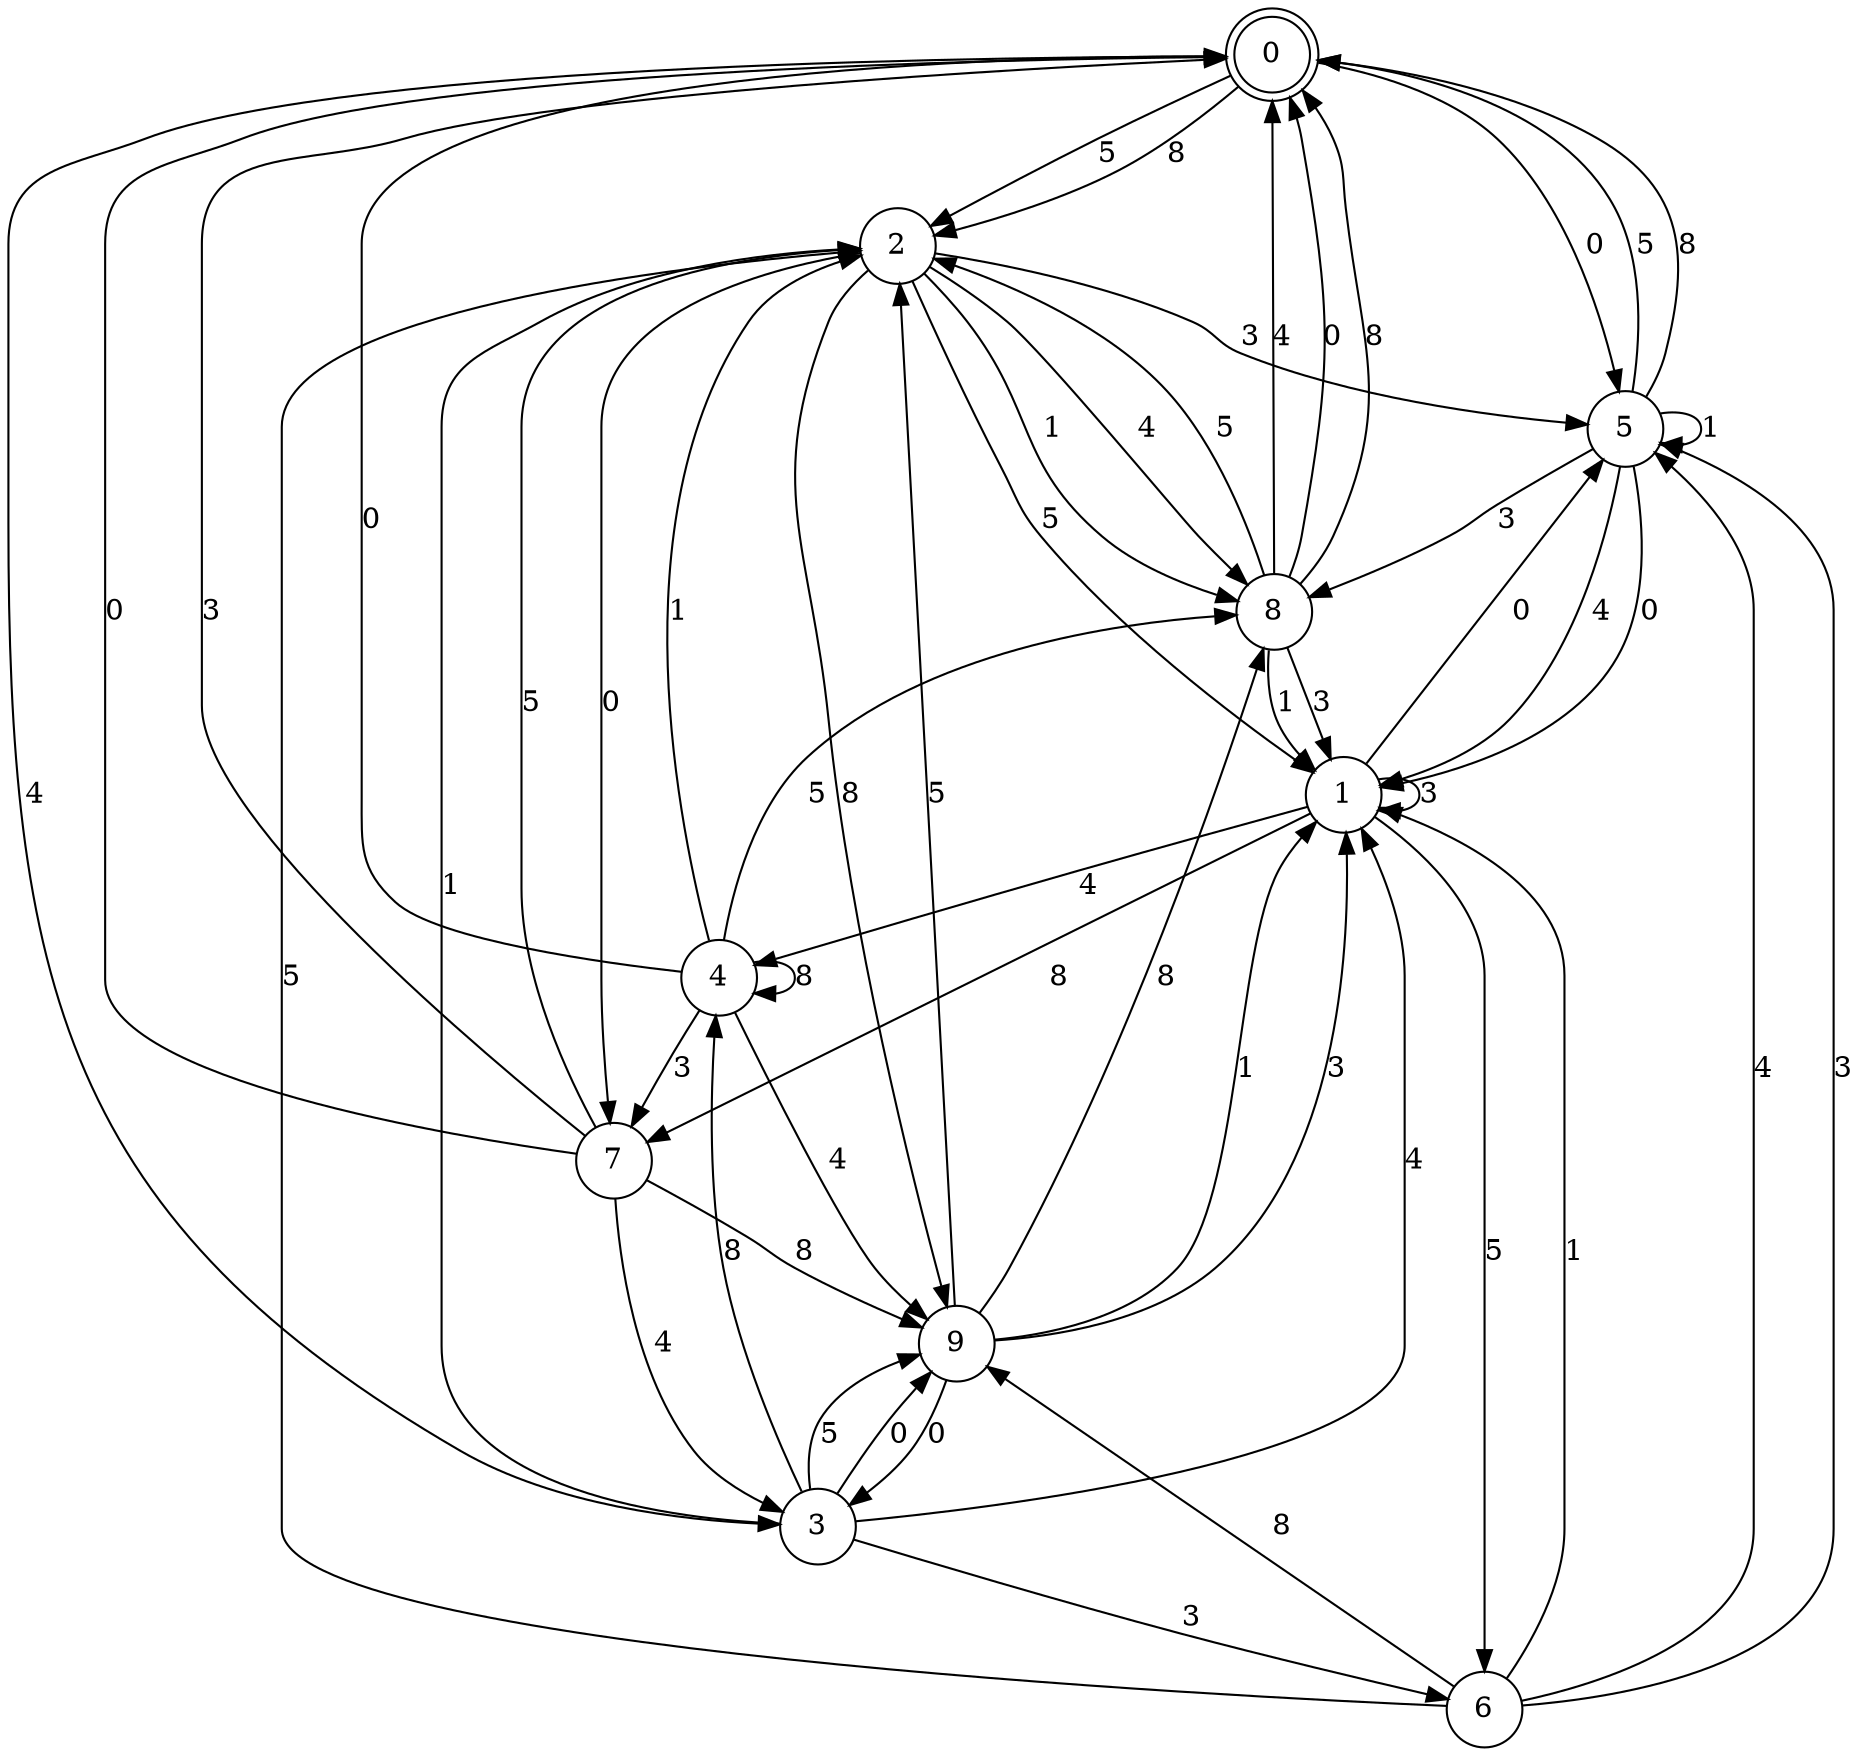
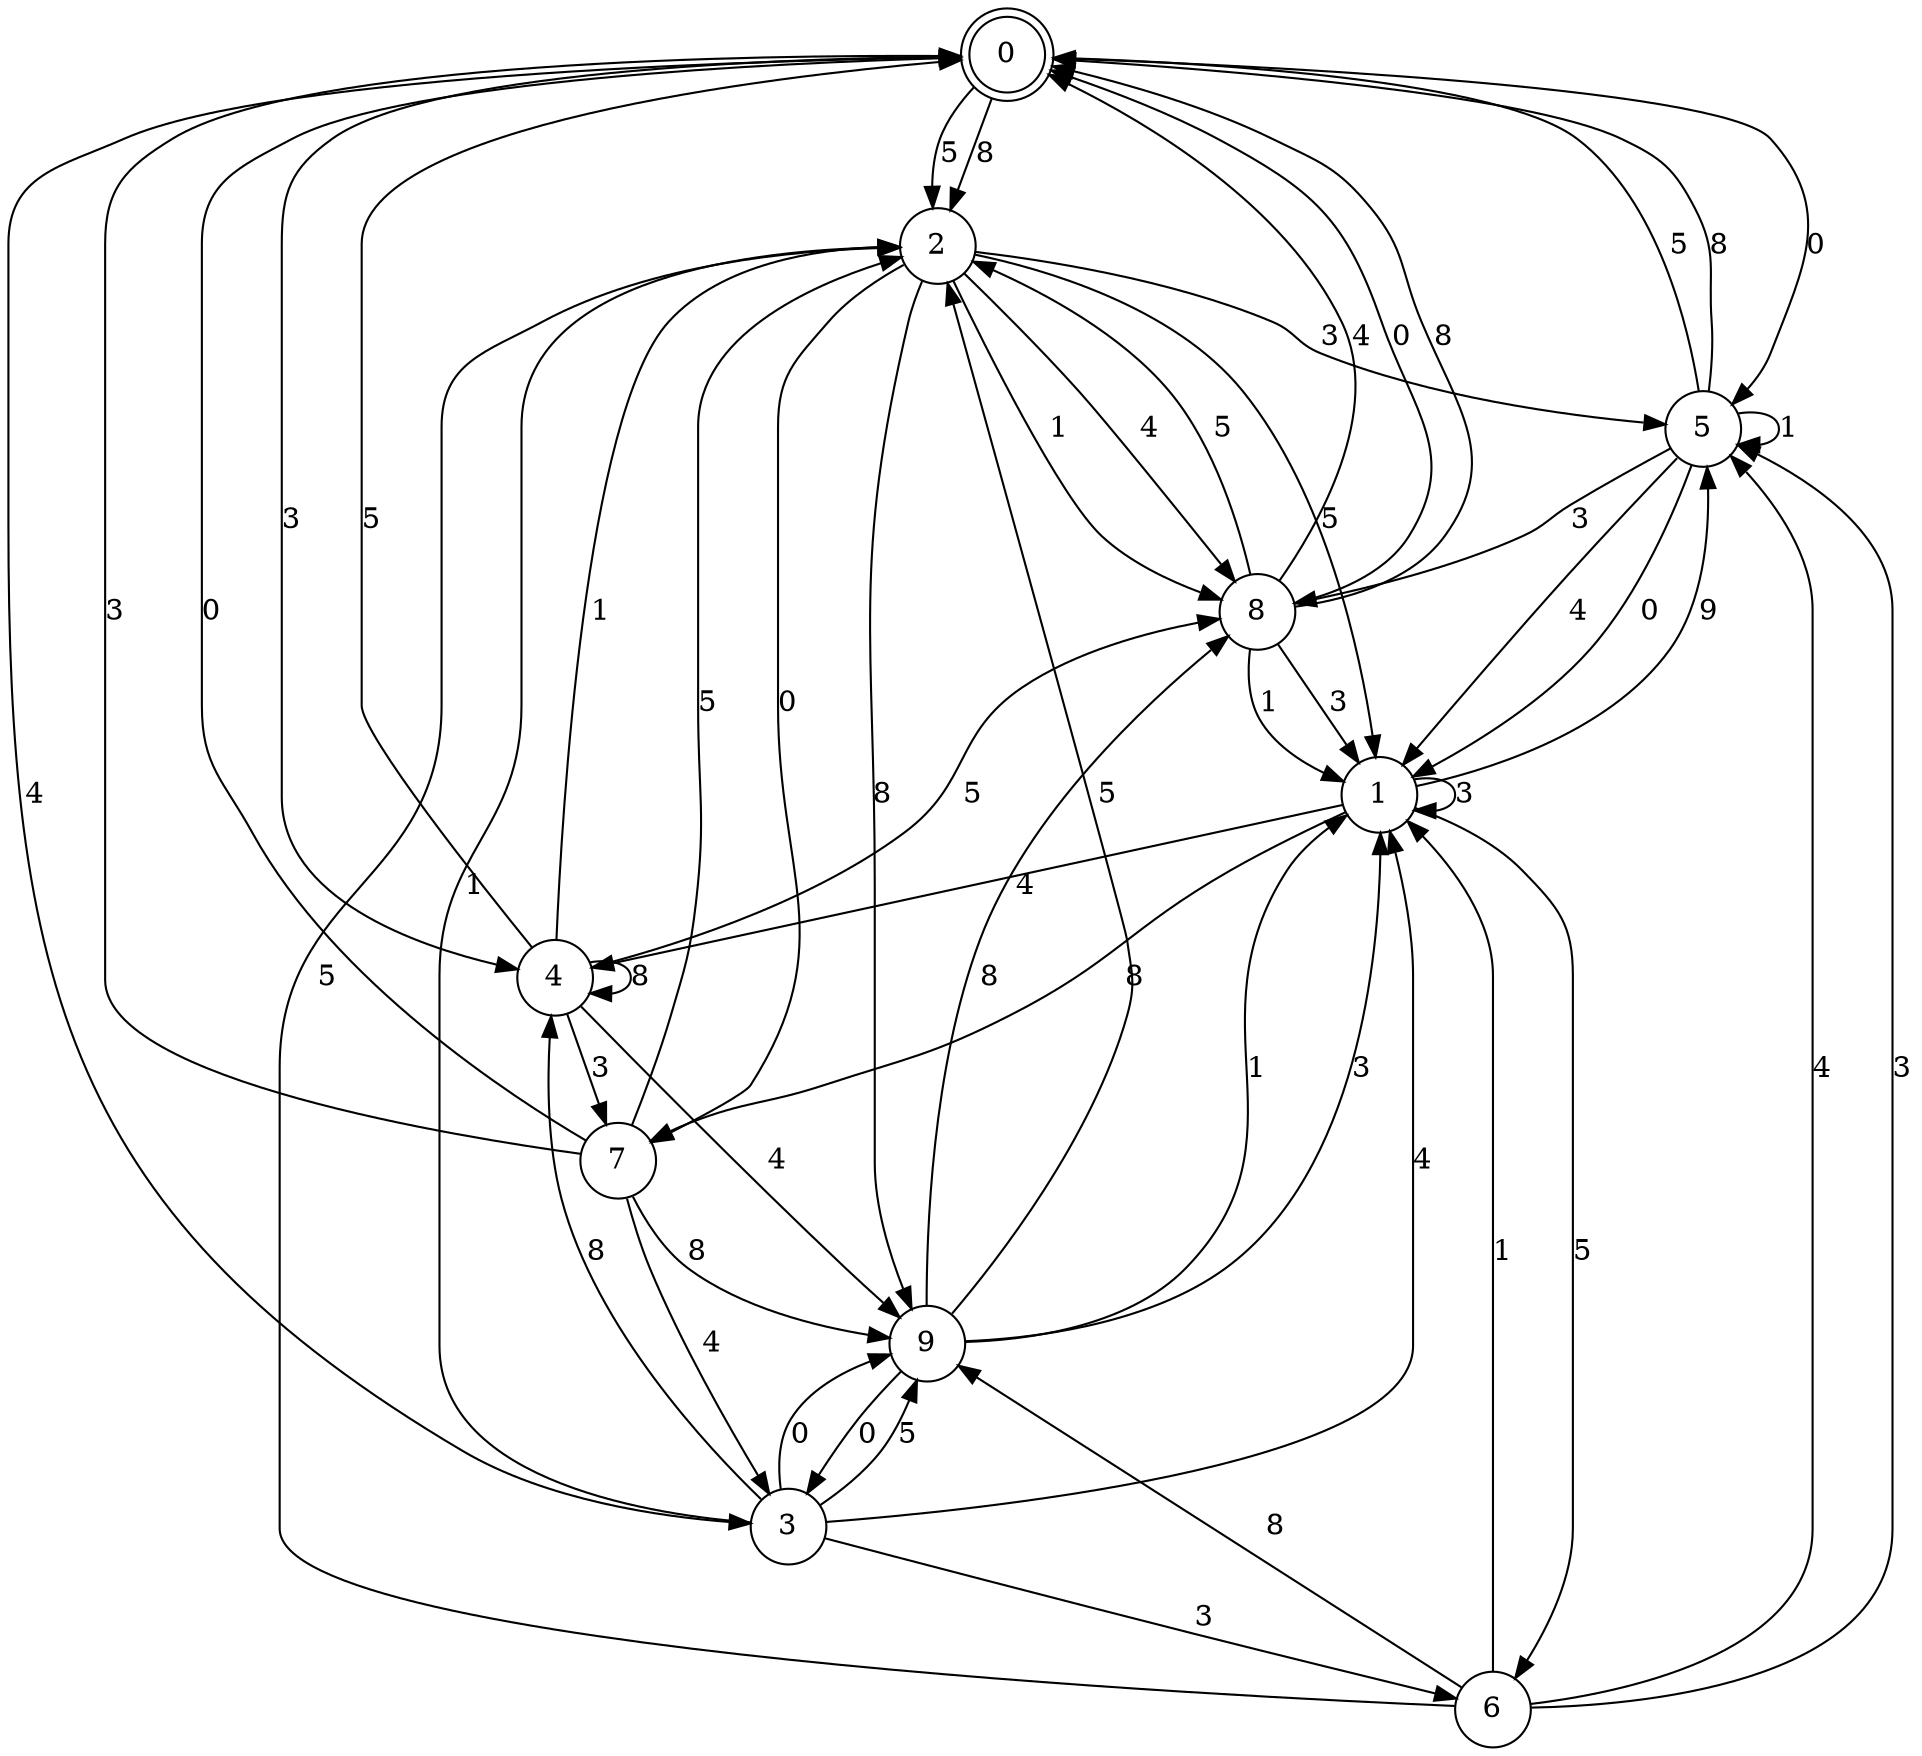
none -> (282, 286)
(372, 520) -> (372, 520)
(1522, 612) -> (1710, 612)
